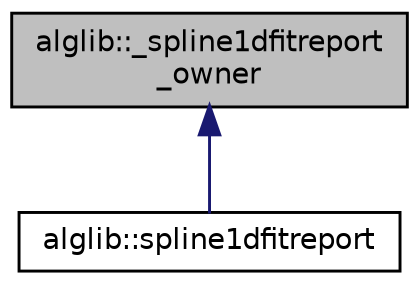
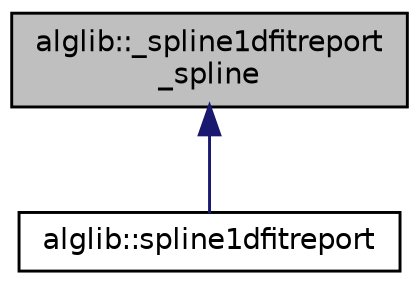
(210, 60) -> (210, 60)
